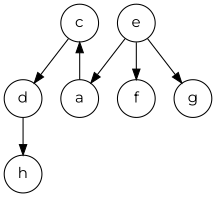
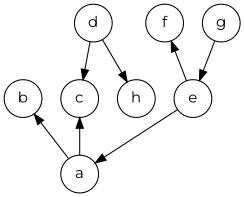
(55, 57) -> (87, 56)
(161, 57) -> (209, 56)
none -> (23, 99)
